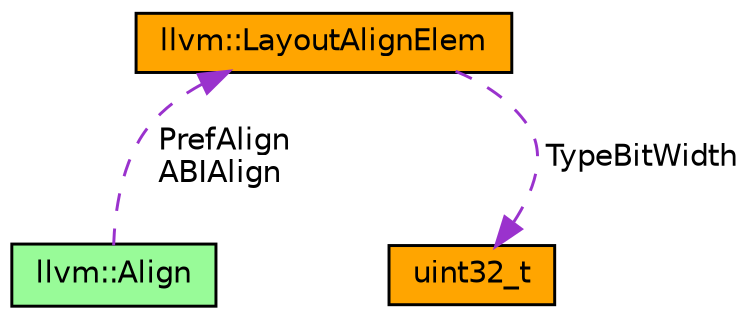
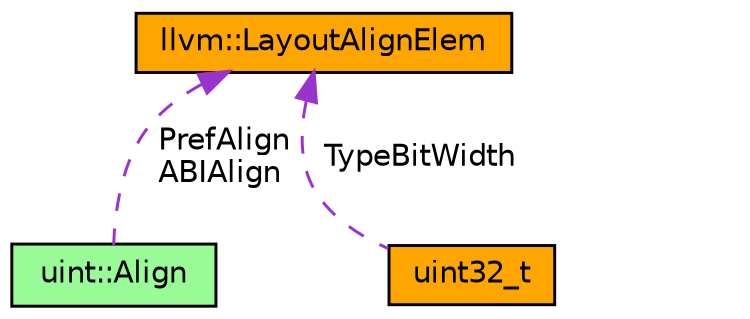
(531, 131) -> (316, 192)
(114, 275) -> (114, 275)
